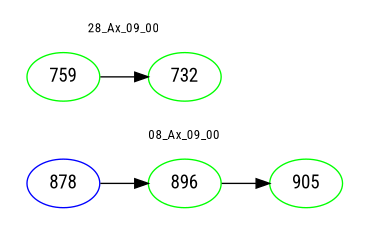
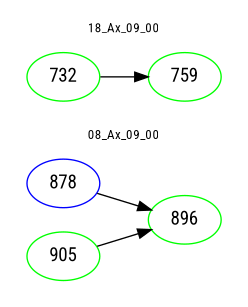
(124, 29) -> (124, 29)
(117, 77) -> (117, 77)
(239, 183) -> (118, 240)
